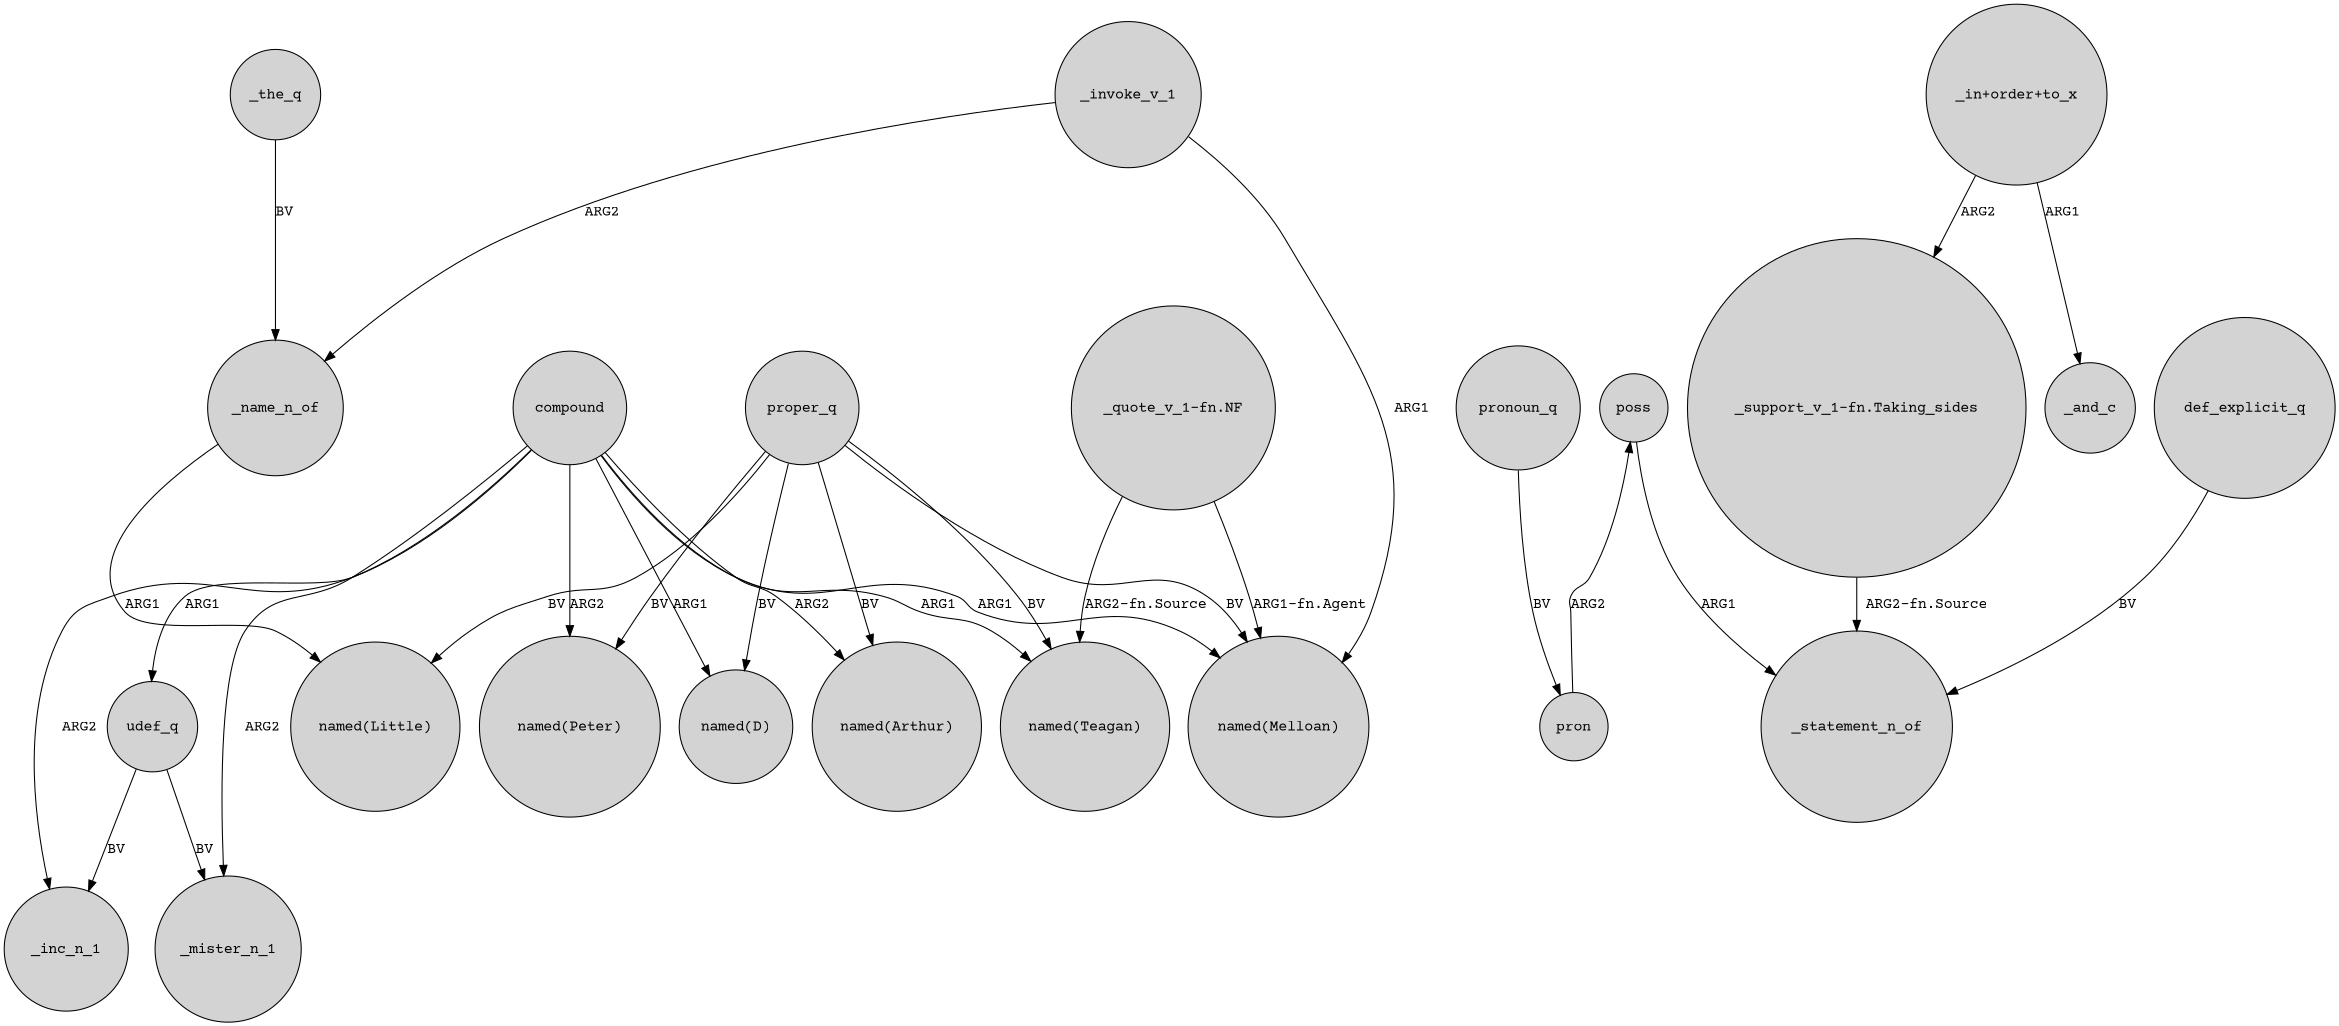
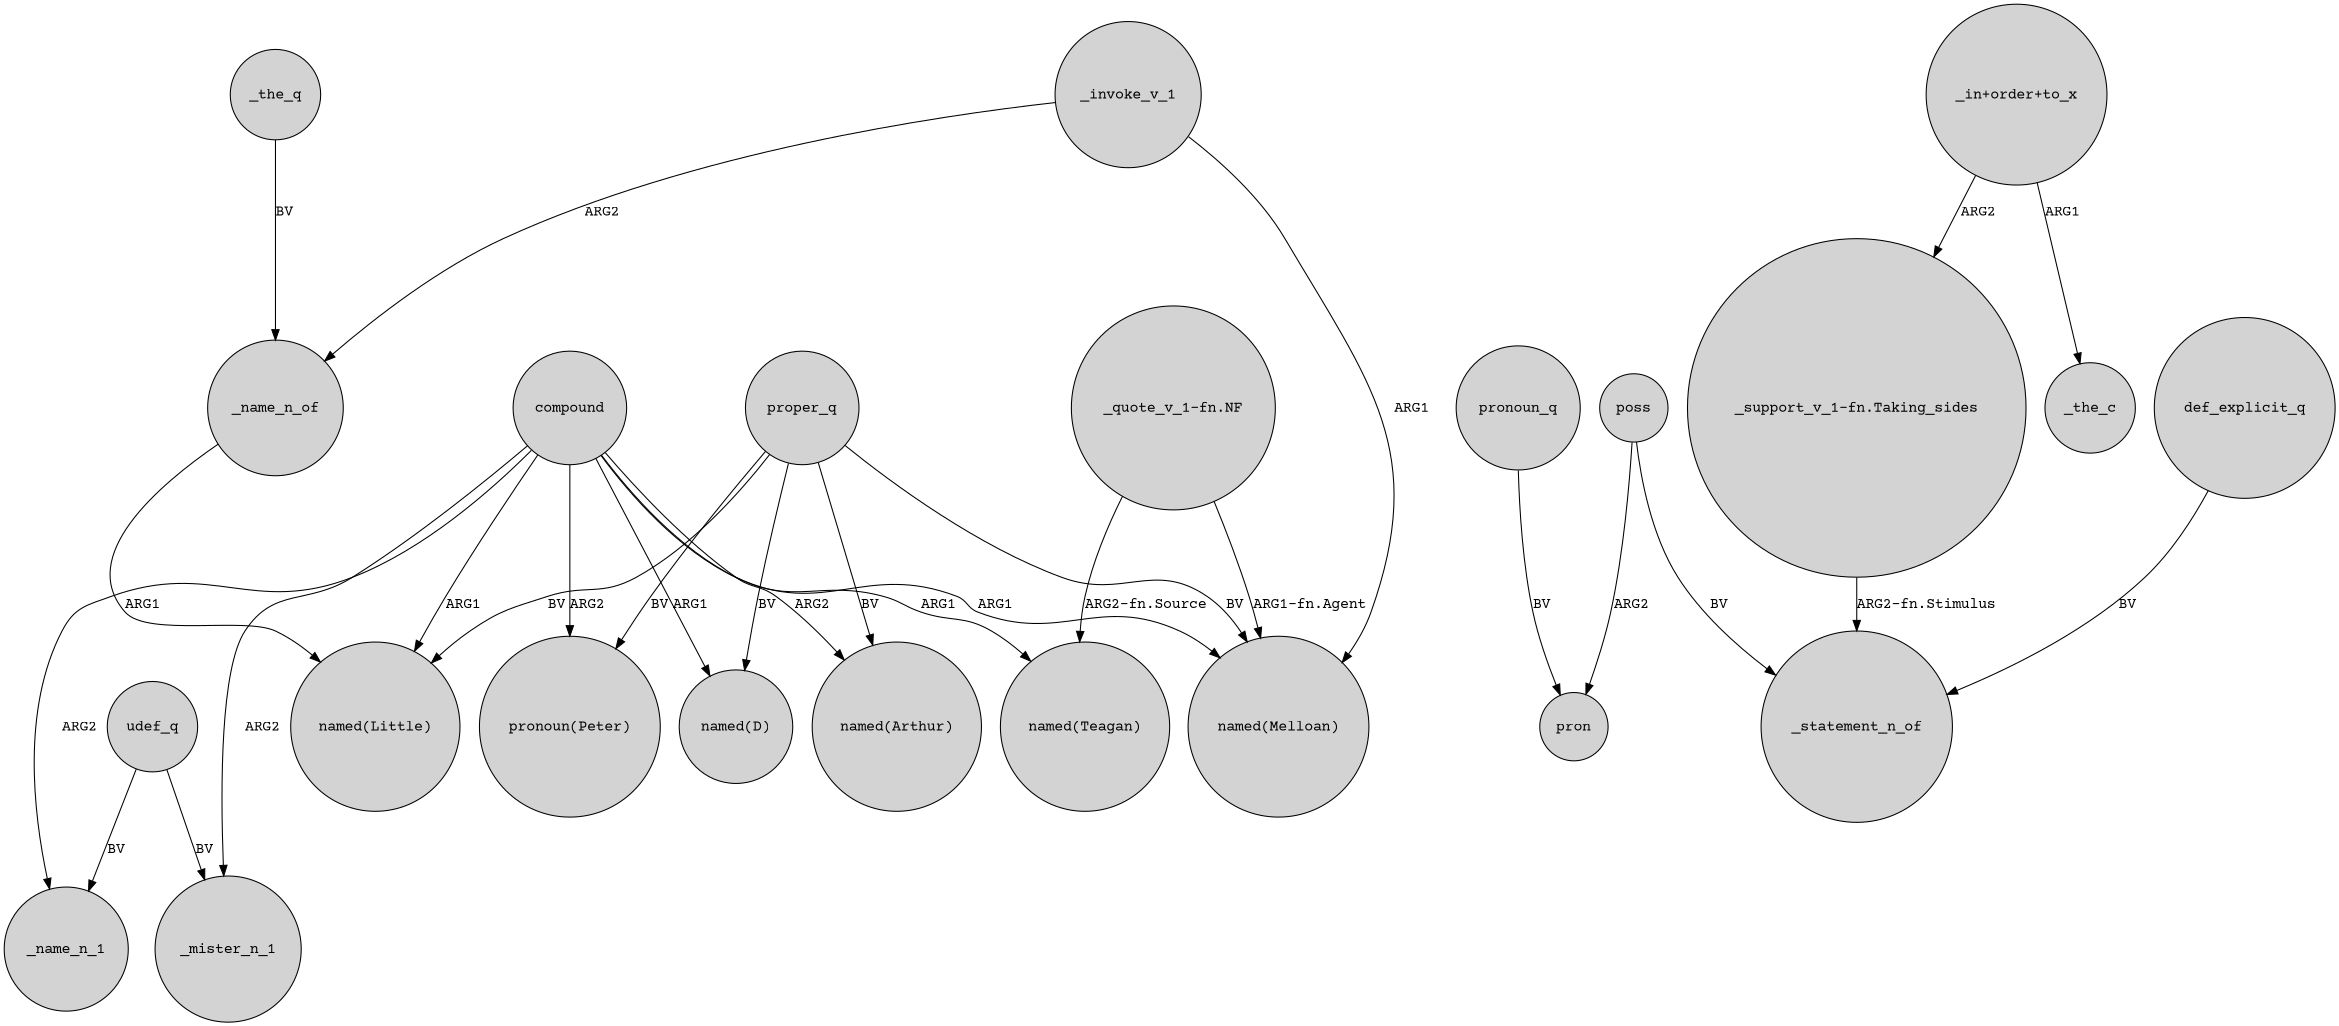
(2090, 408) -> (2090, 408)
(962, 536) -> none
(1592, 574) -> (1619, 565)
(301, 583) -> (477, 547)
(1719, 604) -> (1719, 604)
(1927, 604) -> (1927, 604)
(570, 727) -> (570, 727)
(66, 949) -> (66, 949)
